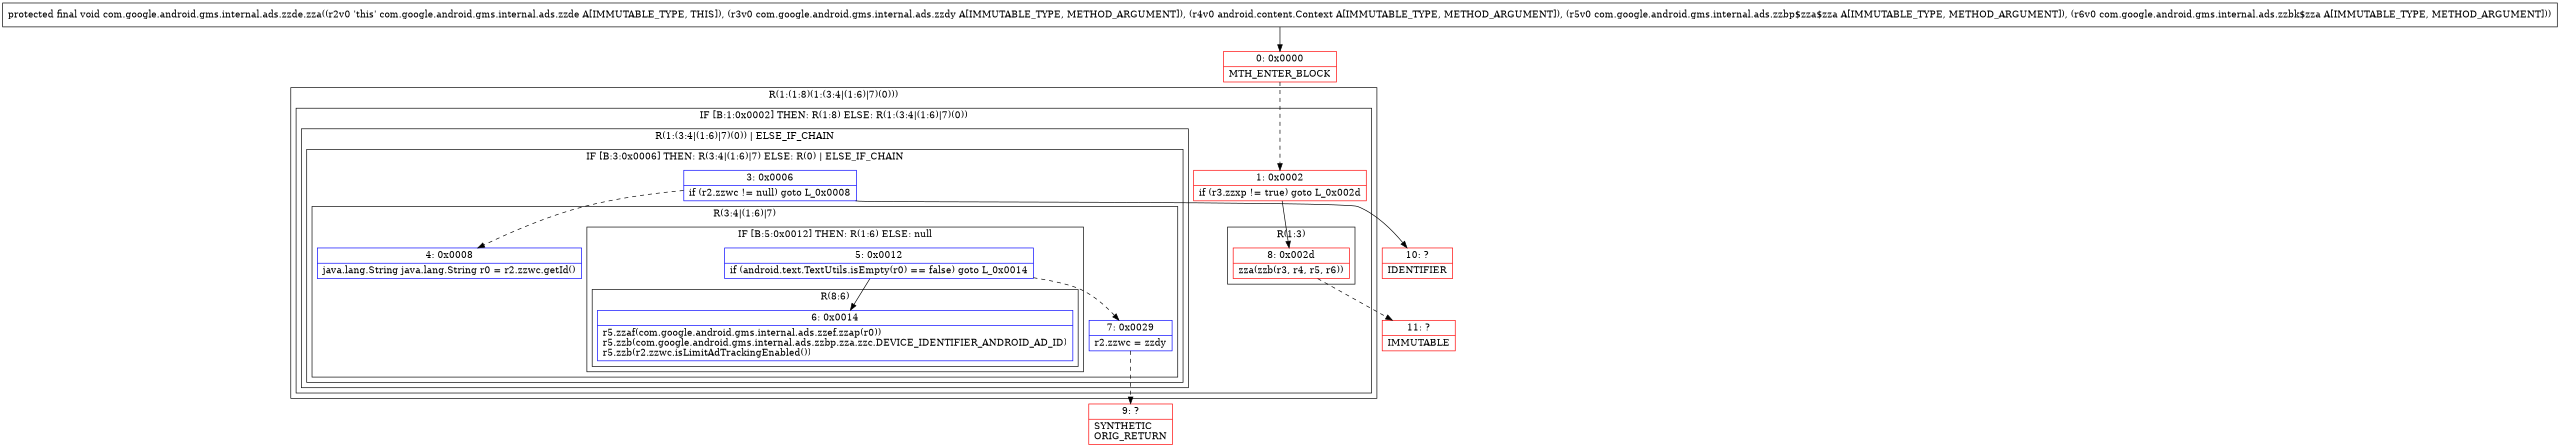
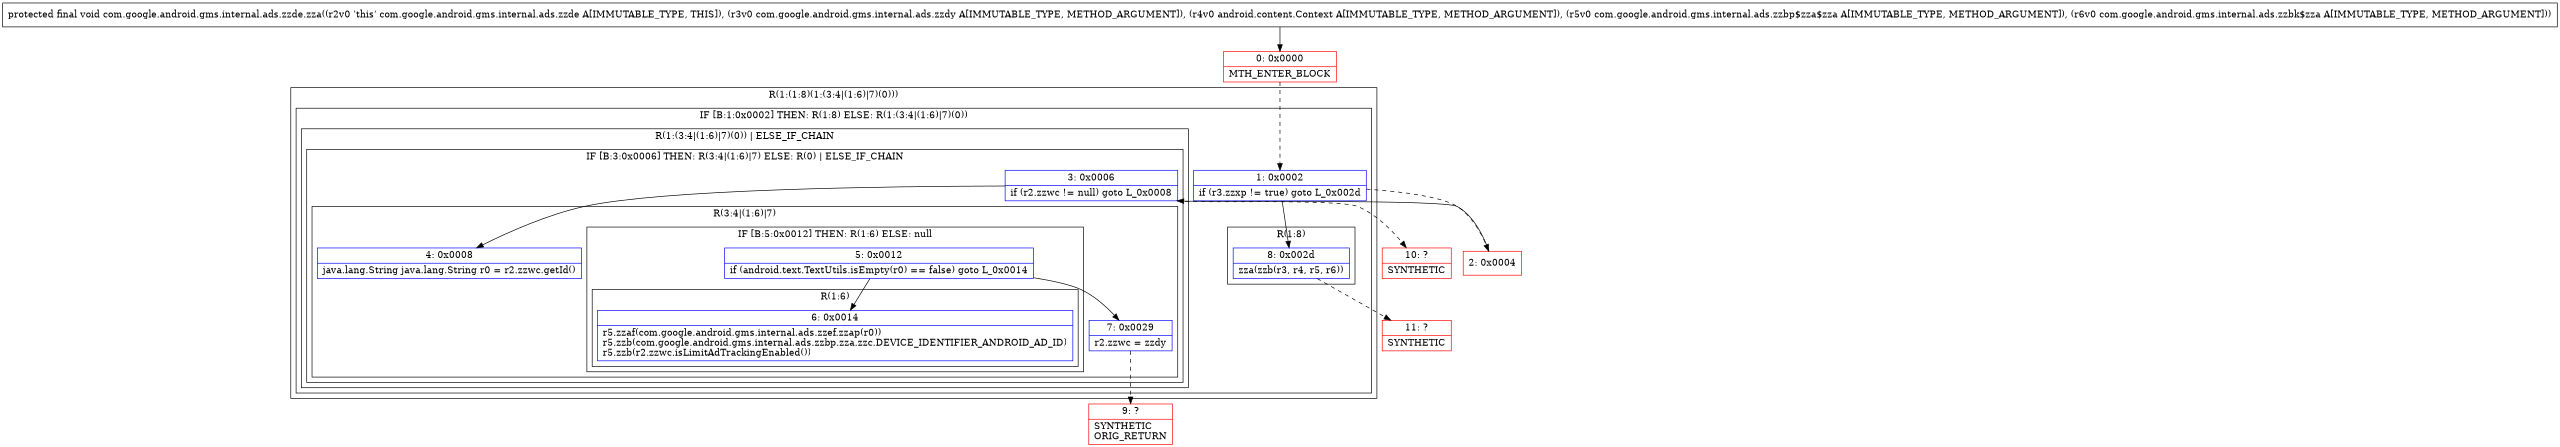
(1280, 186) -> (1280, 186)
(1122, 202) -> (1356, 206)
(566, 212) -> (740, 192)
(1291, 235) -> (1291, 235)
(1291, 263) -> (1291, 263)
none -> (1492, 263)
(1417, 271) -> (1417, 271)
(1069, 285) -> (1069, 285)
(835, 297) -> (835, 297)
(1419, 343) -> (1417, 343)
